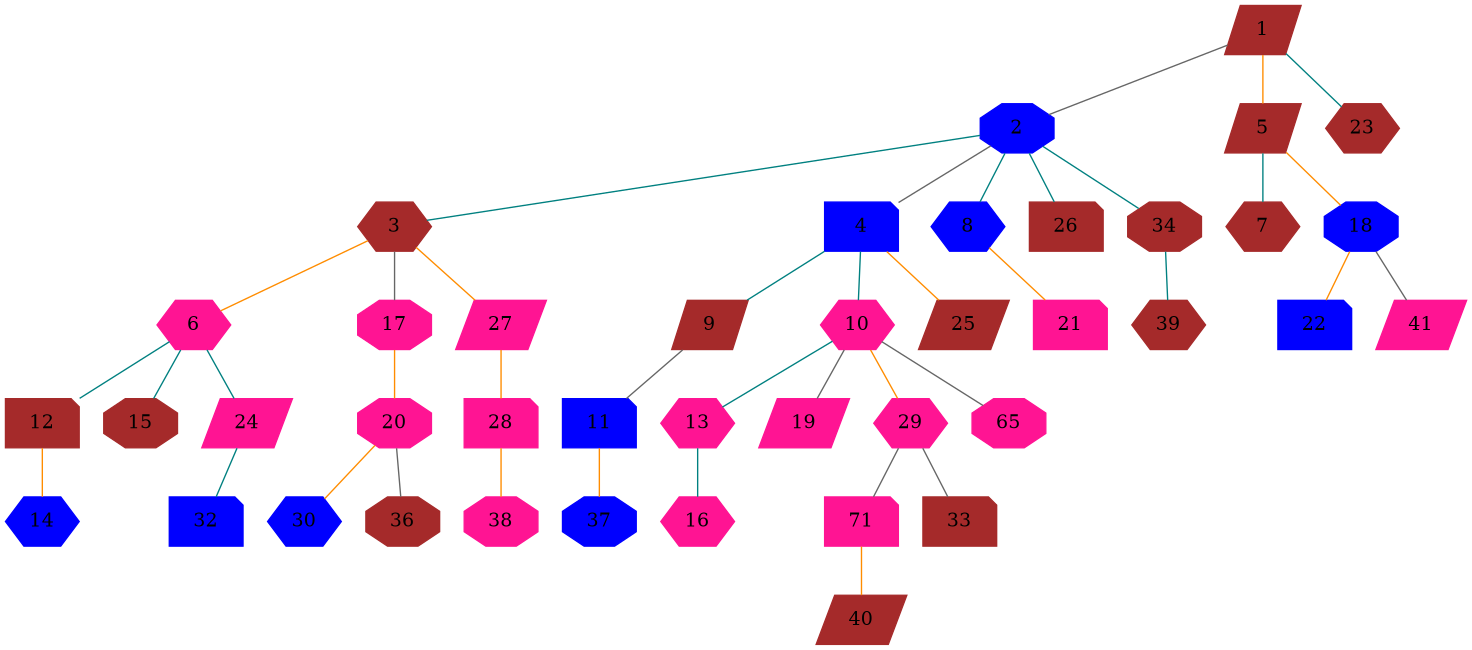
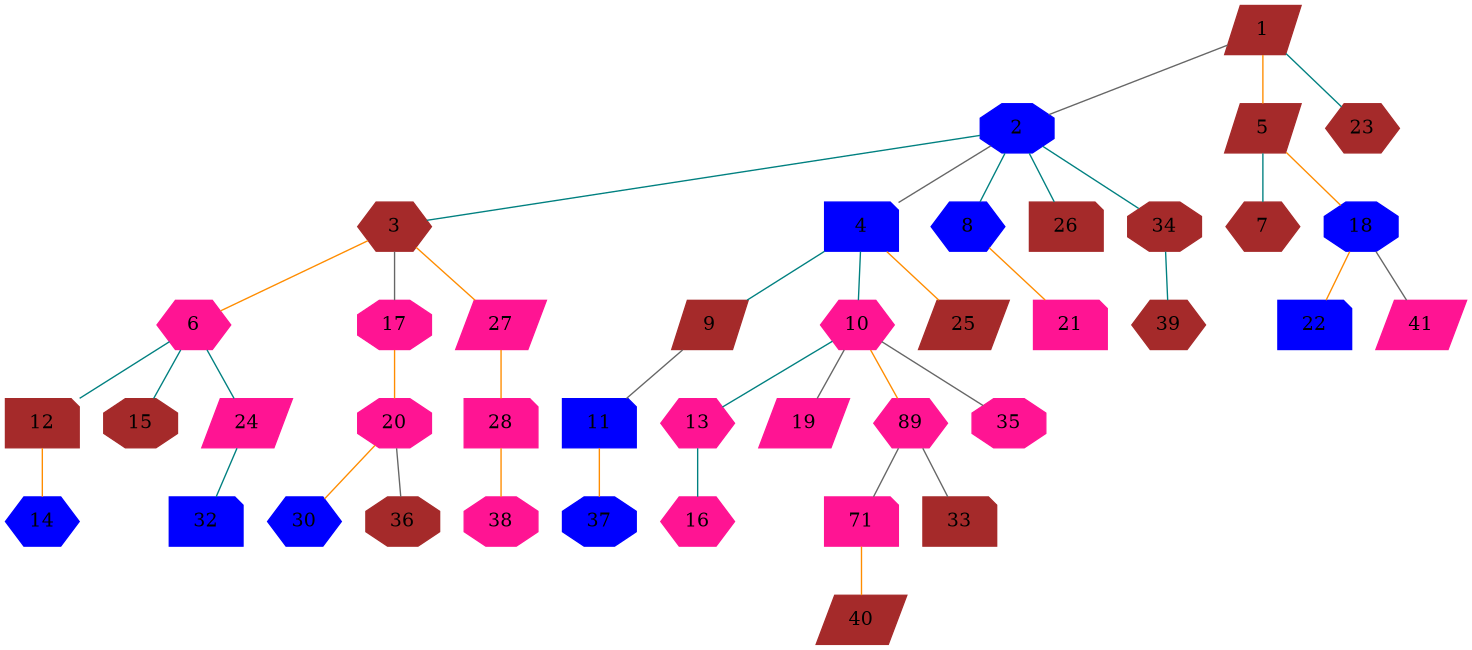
(911, 423) -> (911, 423)
(1009, 423) -> (1009, 423)
